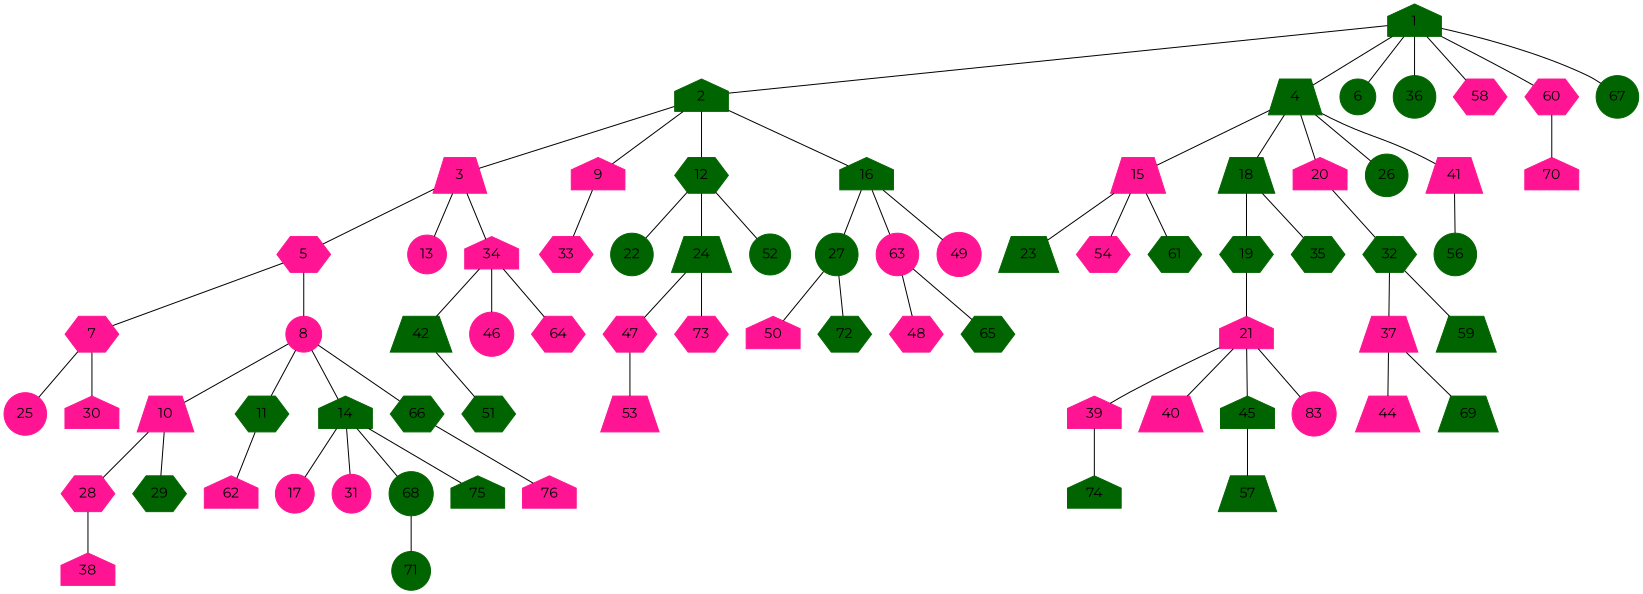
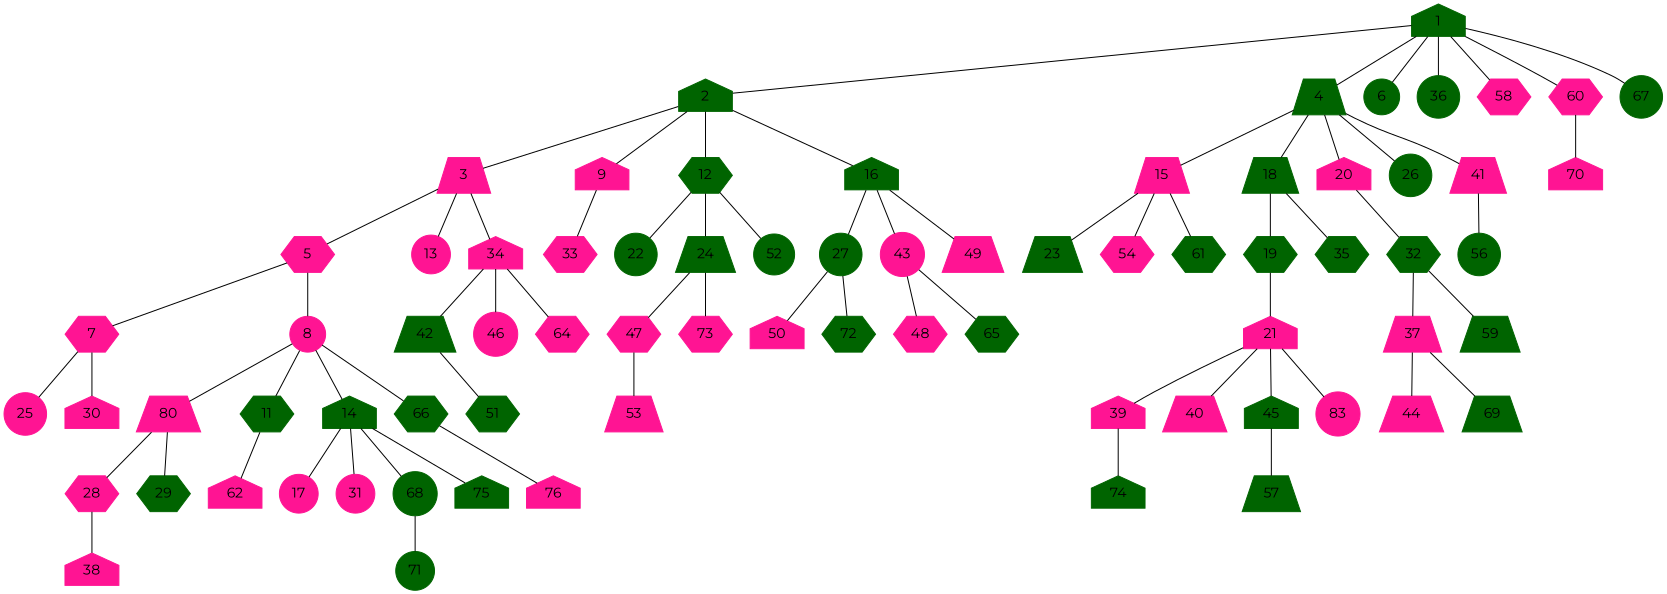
(897, 254) -> (902, 254)
(959, 254) -> (973, 254)
(166, 414) -> (169, 414)
